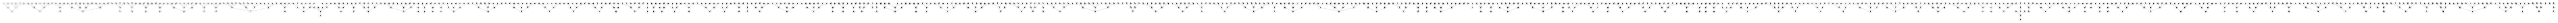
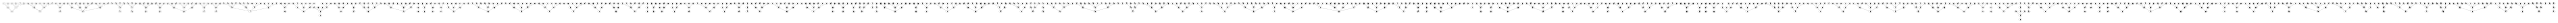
none -> (893, 4)
